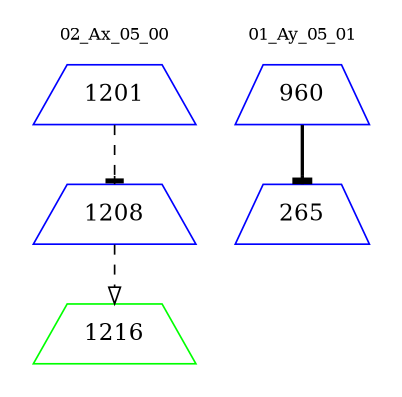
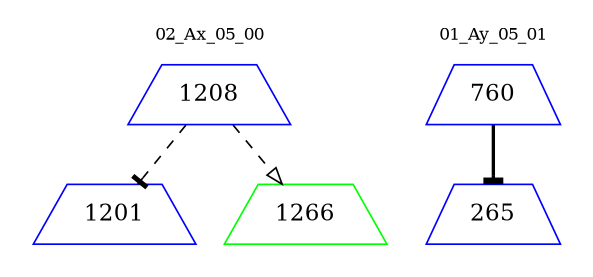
(302, 95) -> (493, 95)
(115, 150) -> (164, 151)
(115, 334) -> (306, 214)
